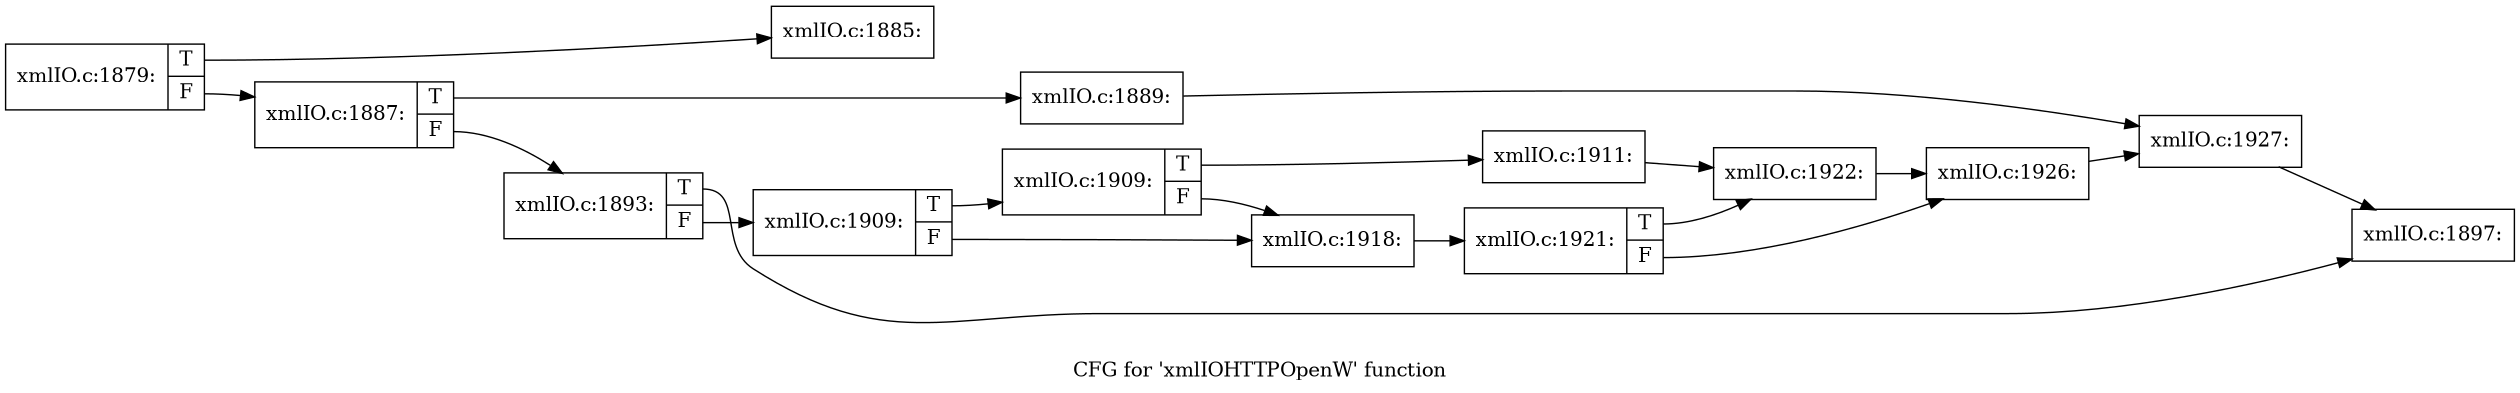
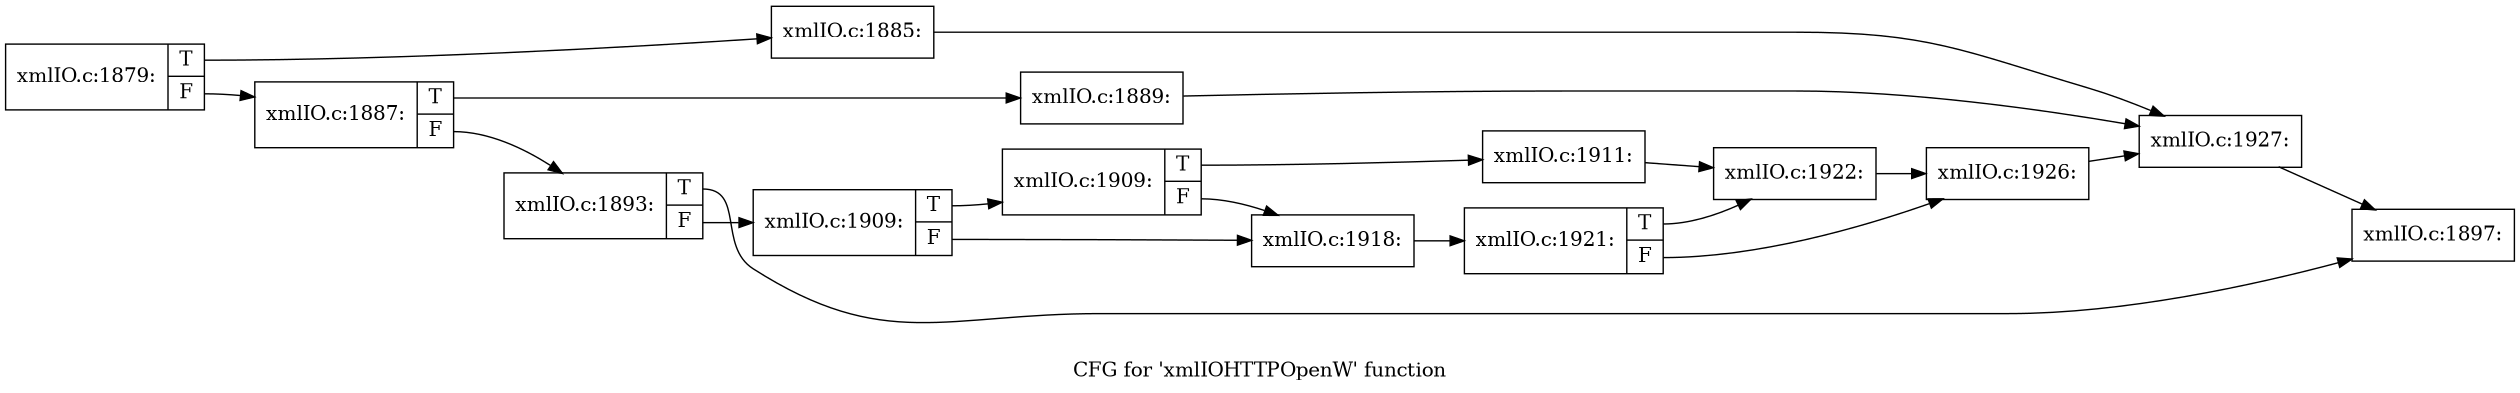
none -> (1548, 32)
